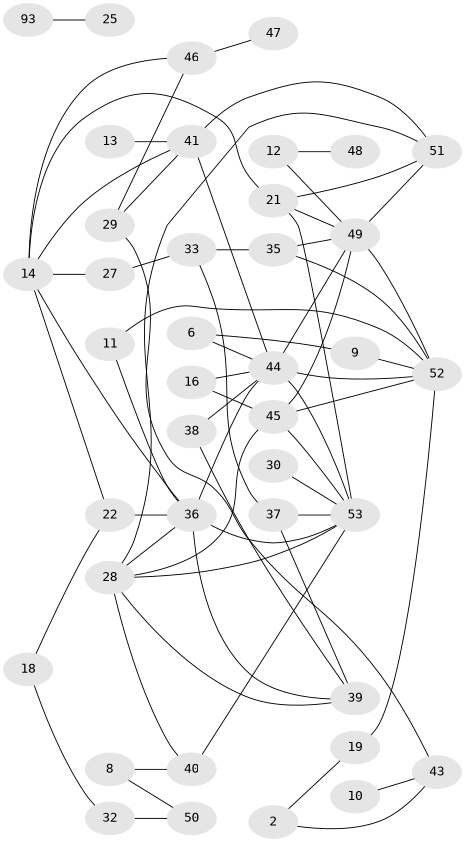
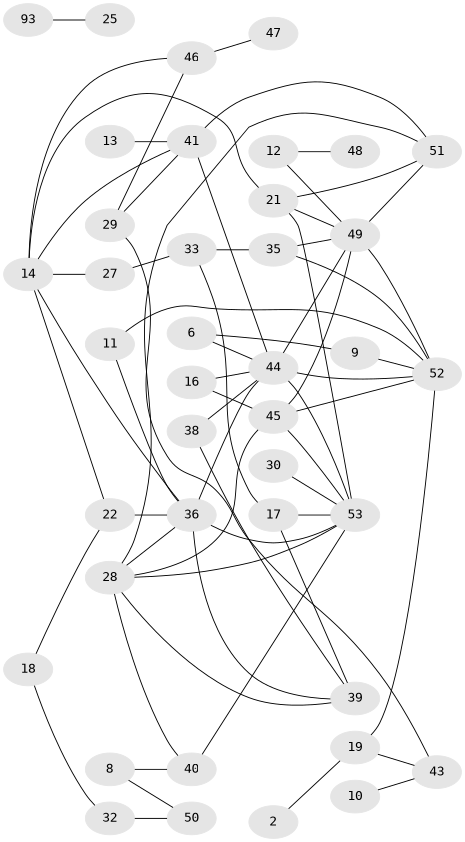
(273, 515) -> (273, 515)
(367, 825) -> (396, 760)
